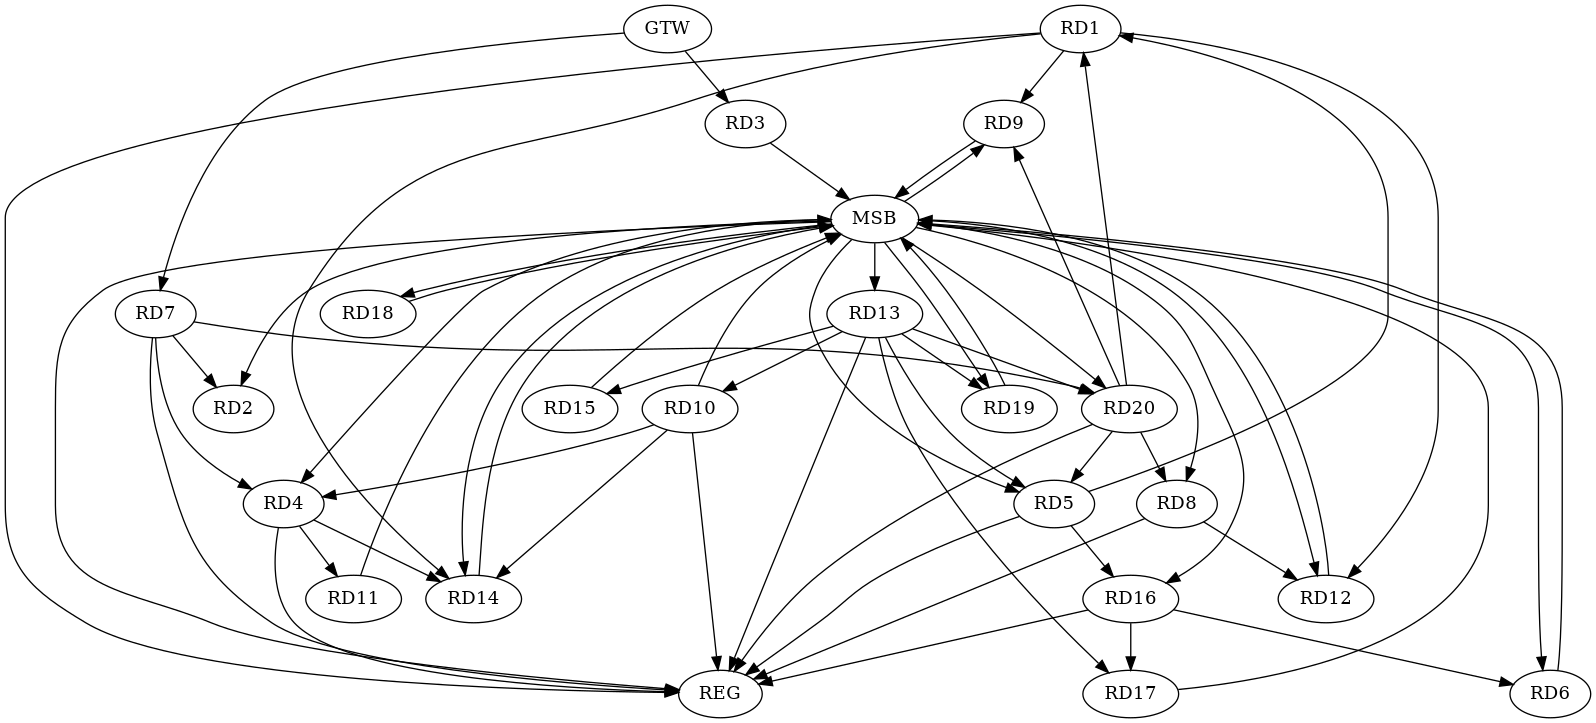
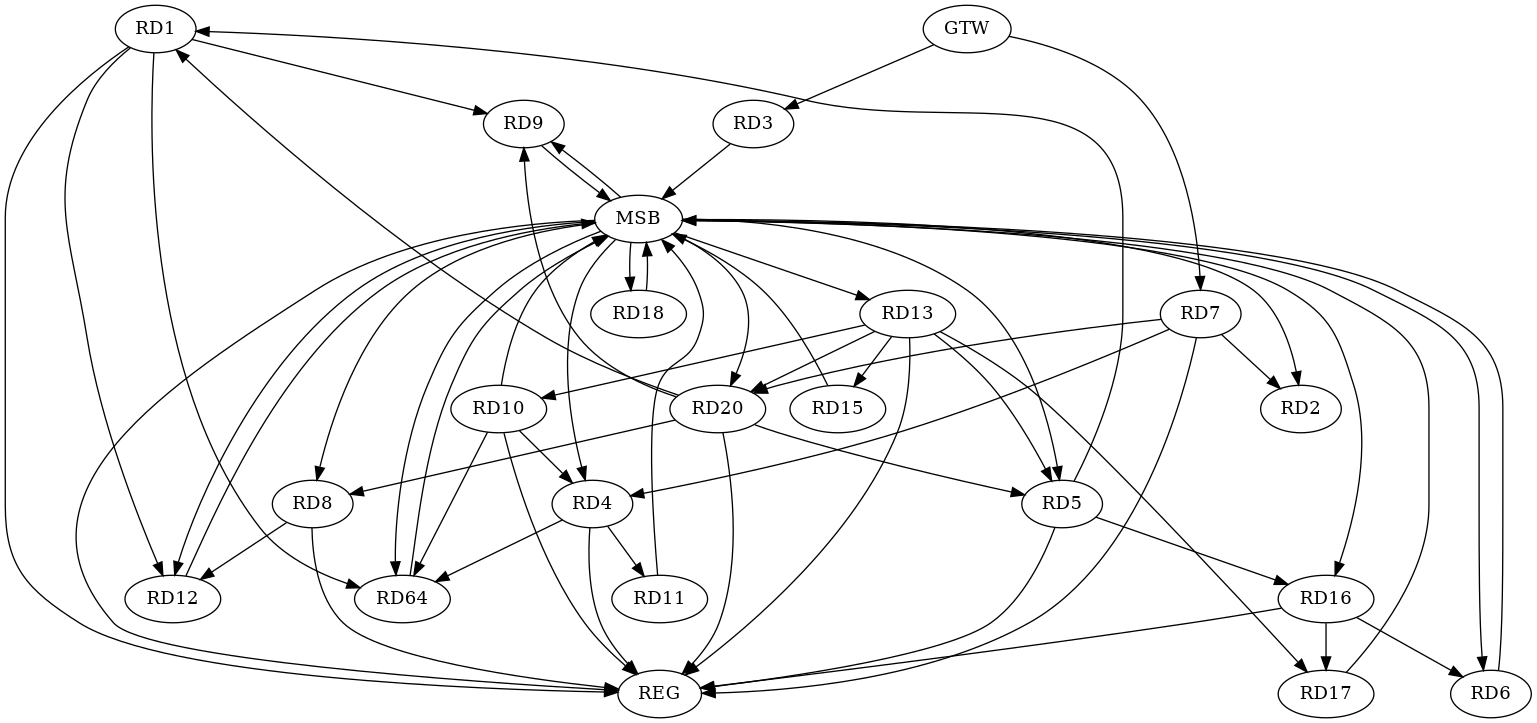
(1009, 409) -> none
(474, 599) -> (402, 599)
